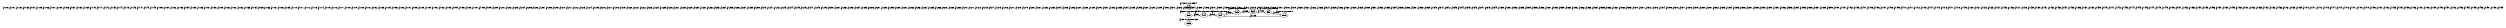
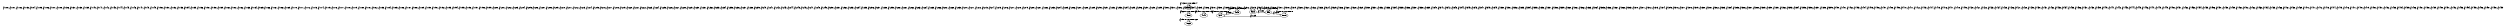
(1245, 12) -> none
(1196, 16) -> none
(1212, 16) -> none
